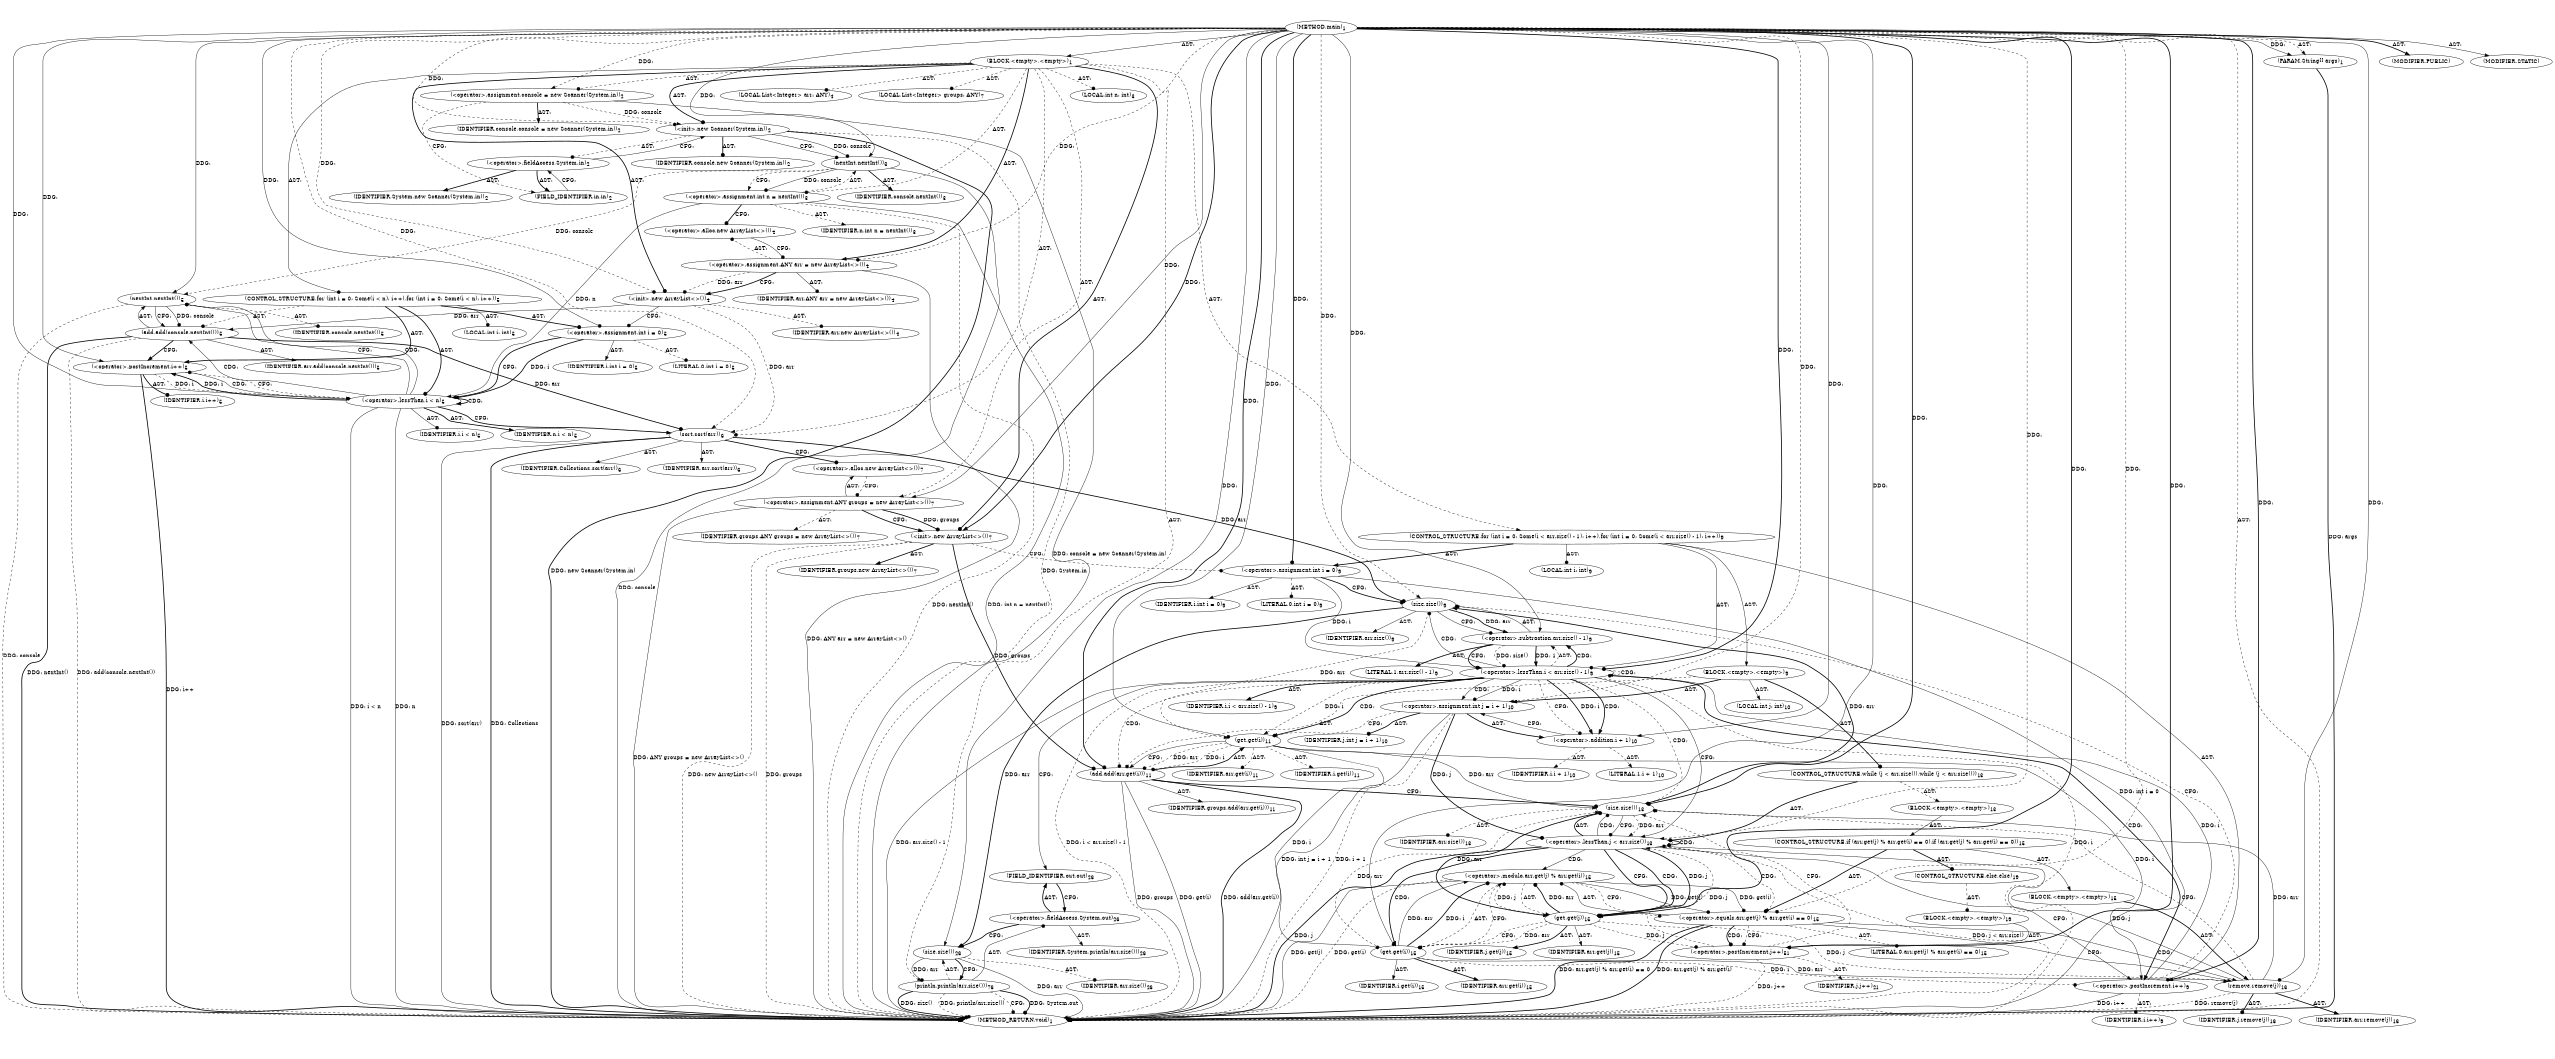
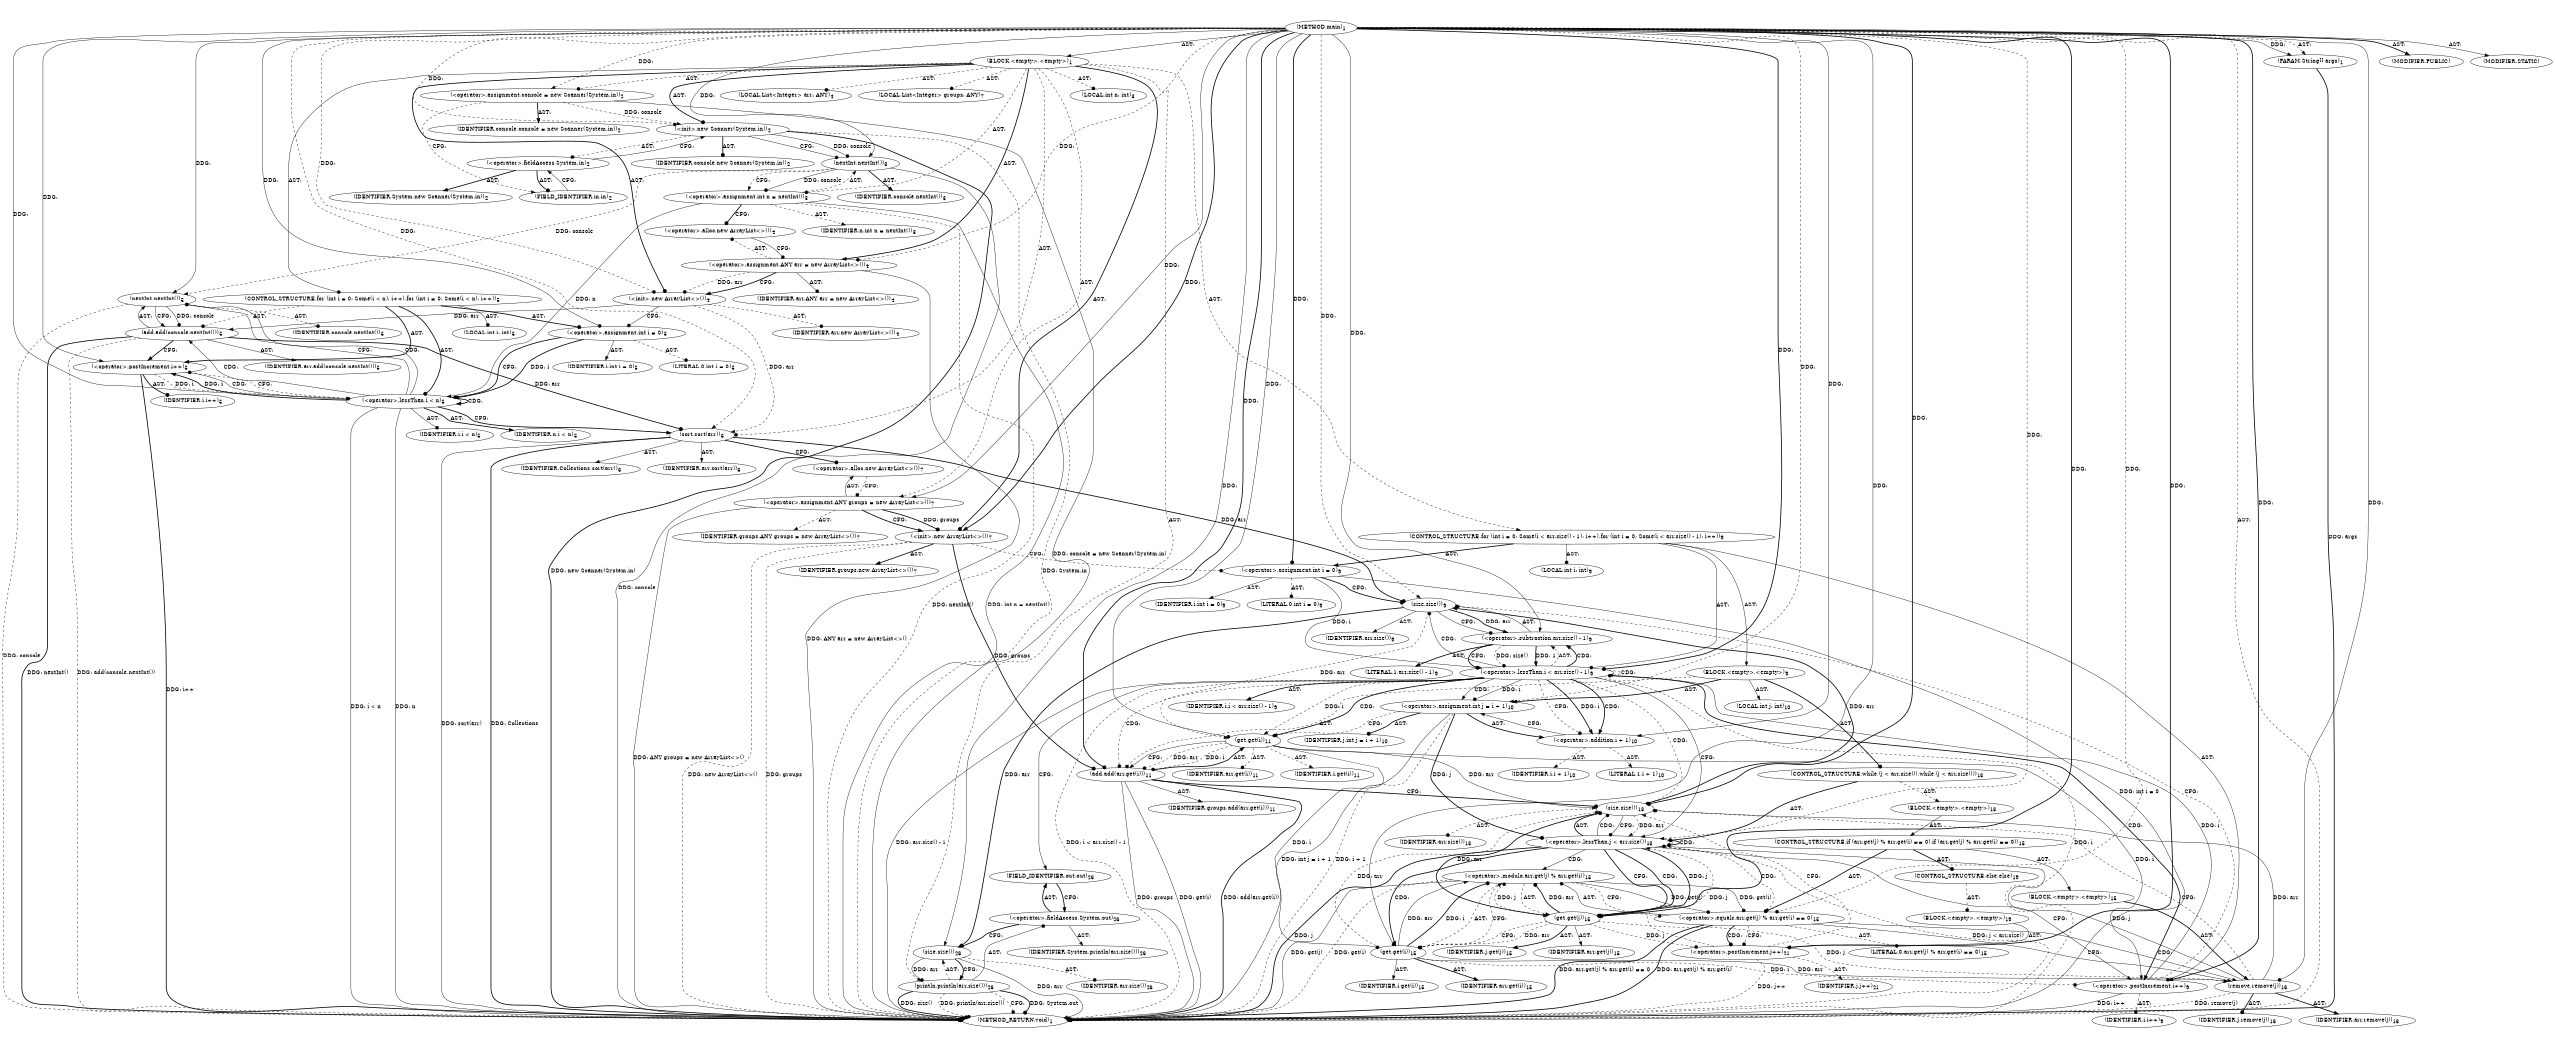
(539, 181) -> (539, 181)
(1787, 952) -> (1787, 952)
(991, 986) -> (991, 986)
